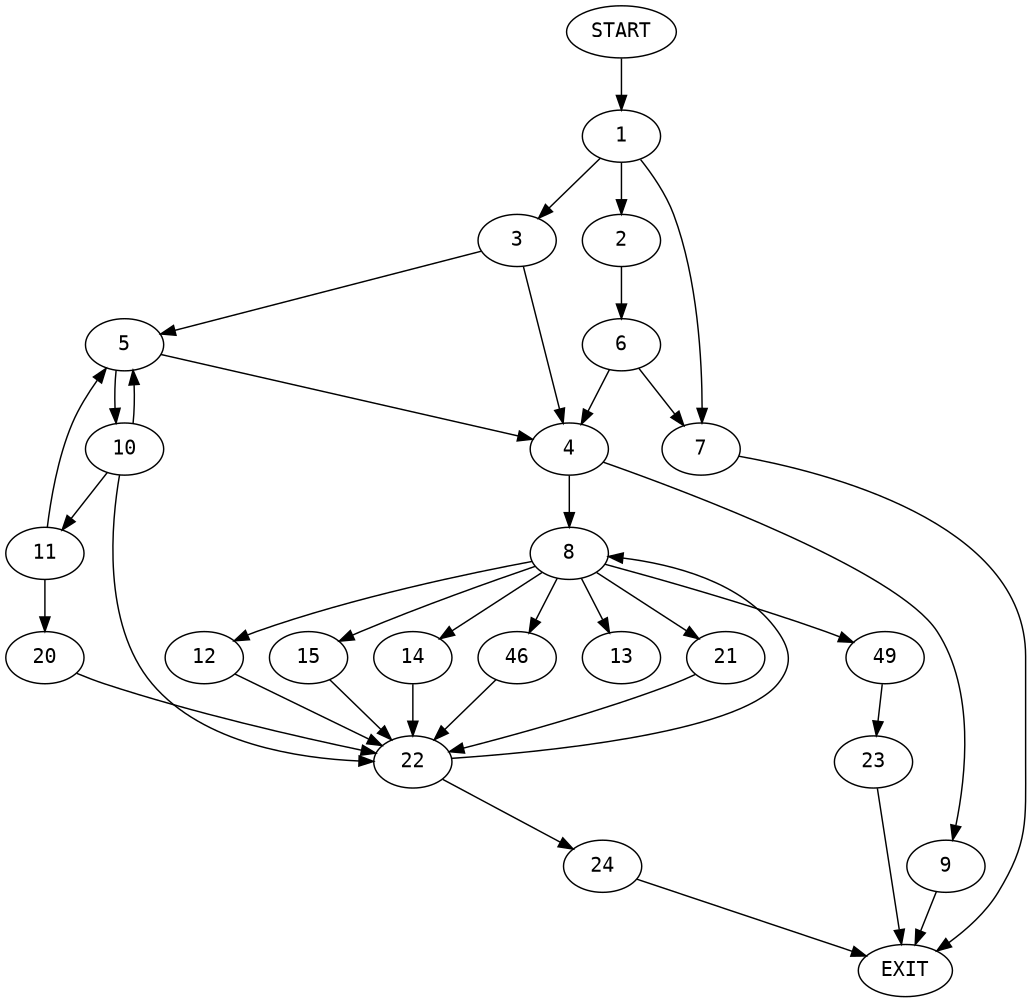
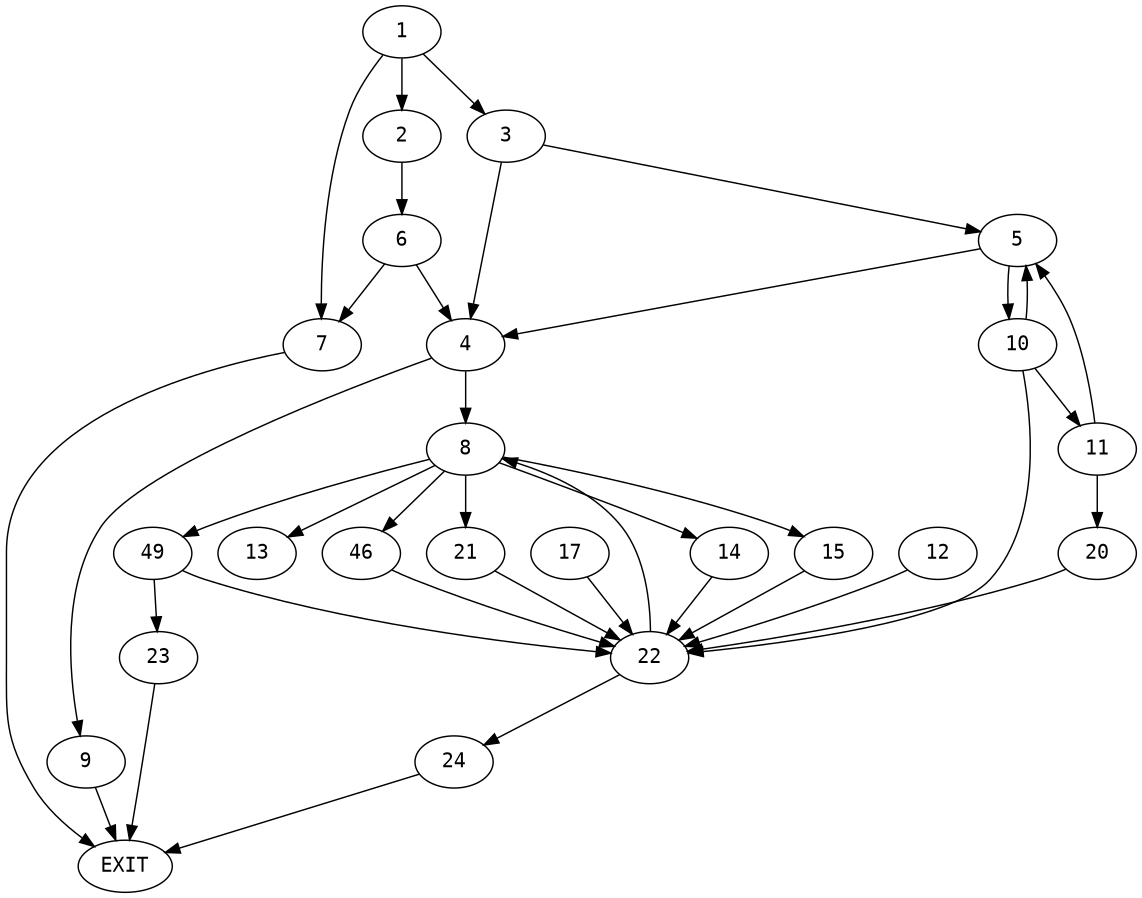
(621, 32) -> none
none -> (570, 553)
(389, 593) -> none
none -> (387, 623)
